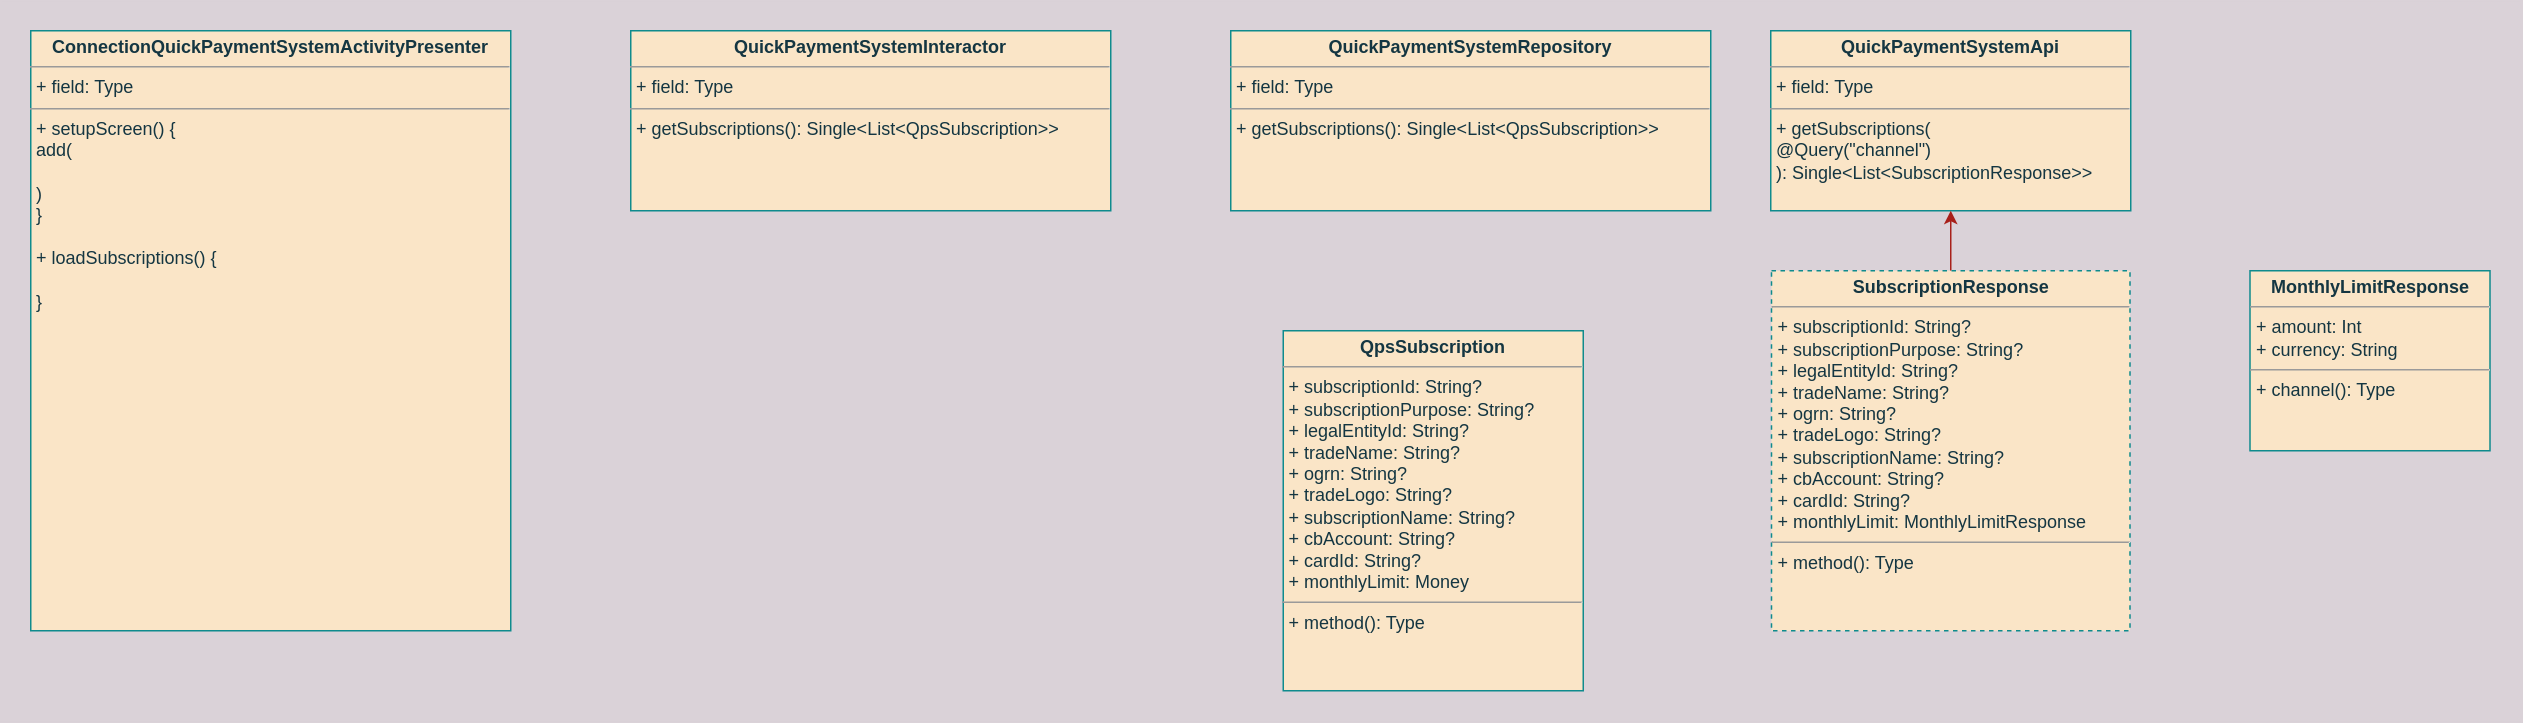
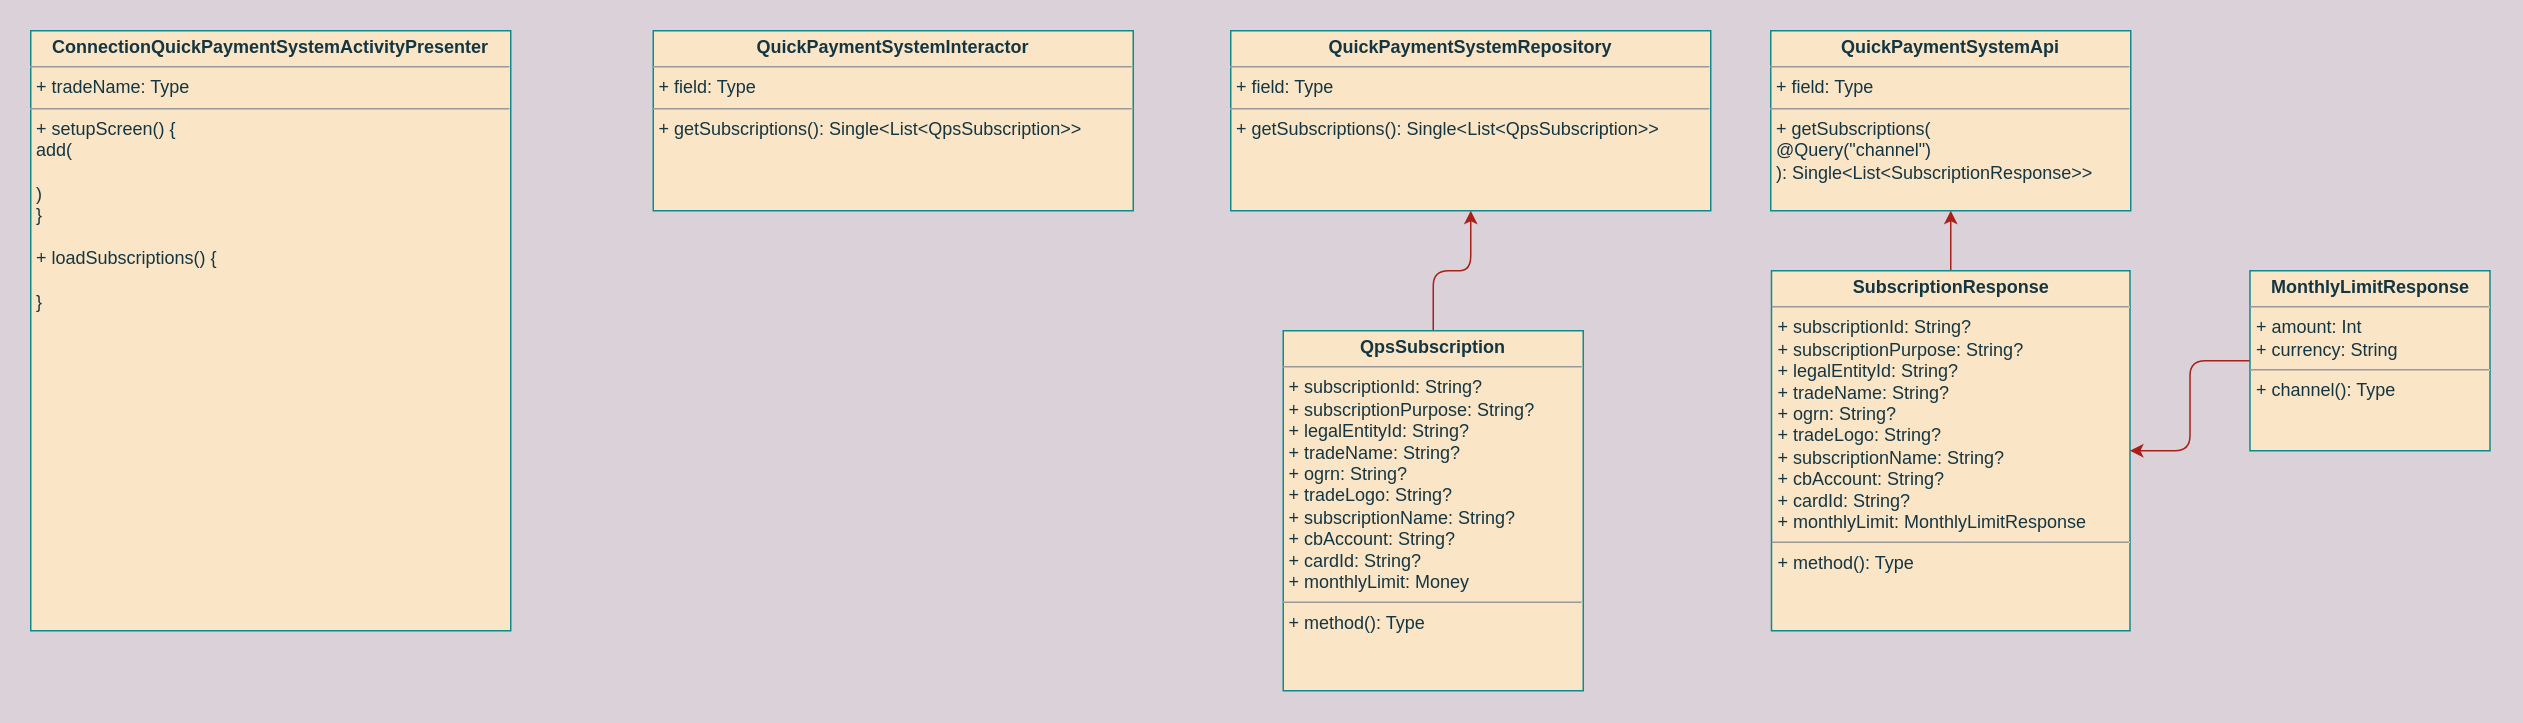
(248, 117) -> (248, 117)
(871, 121) -> (893, 121)
none -> (1445, 271)
none -> (2190, 401)
(1951, 451) -> (1951, 451)
